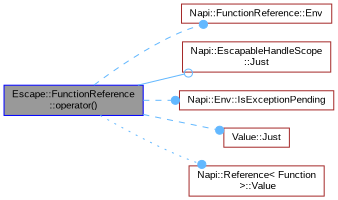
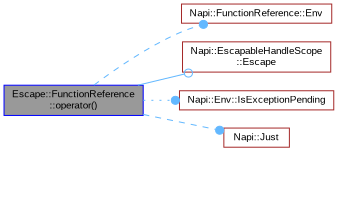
(257, 57) -> (257, 57)
(157, 100) -> (157, 100)
(257, 138) -> (257, 138)
(257, 181) -> none
